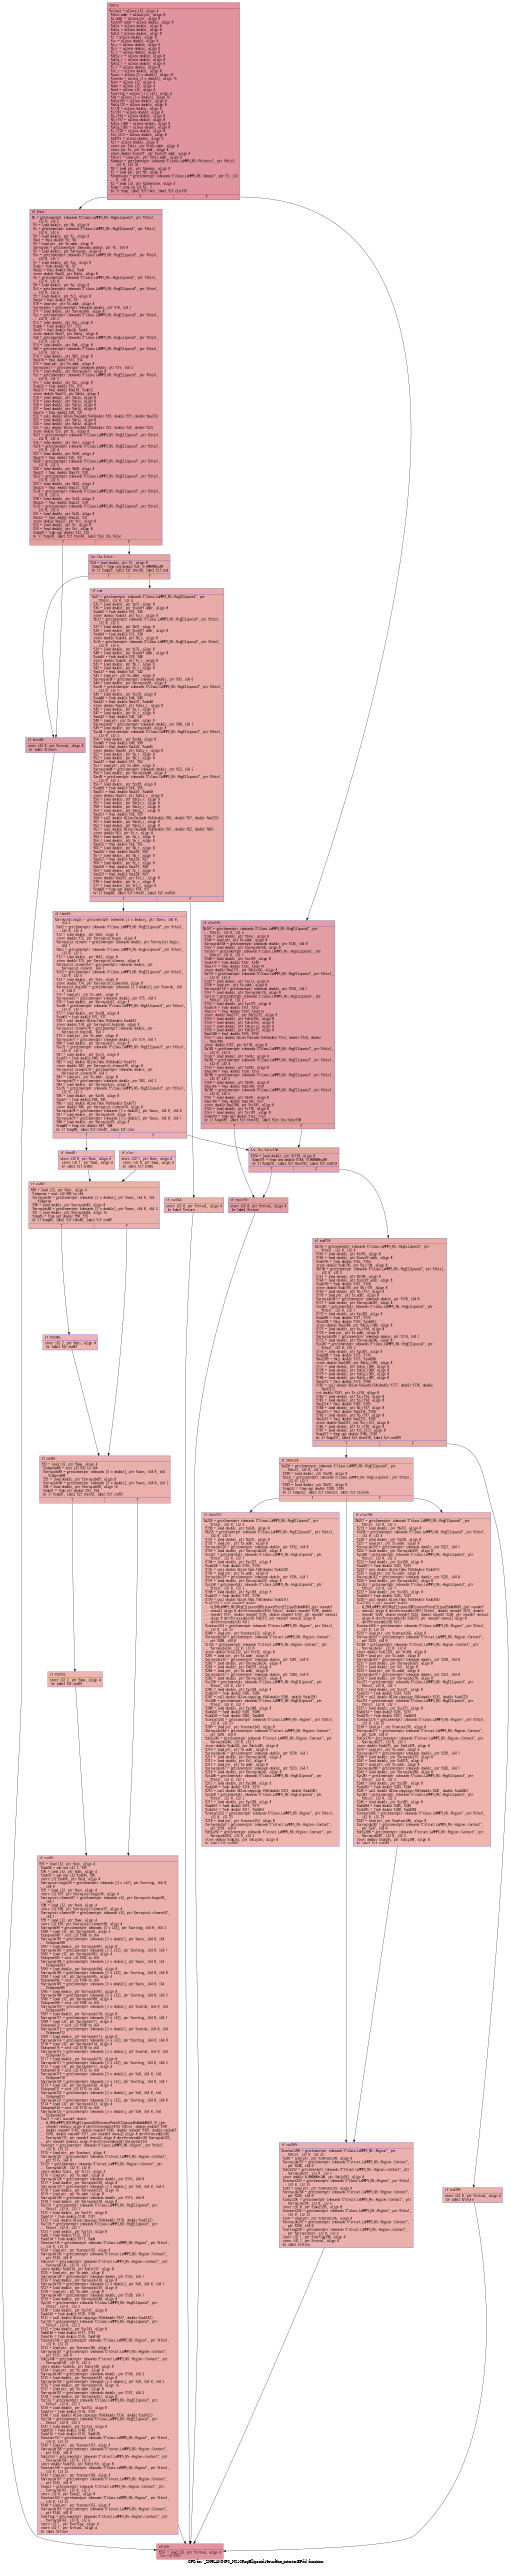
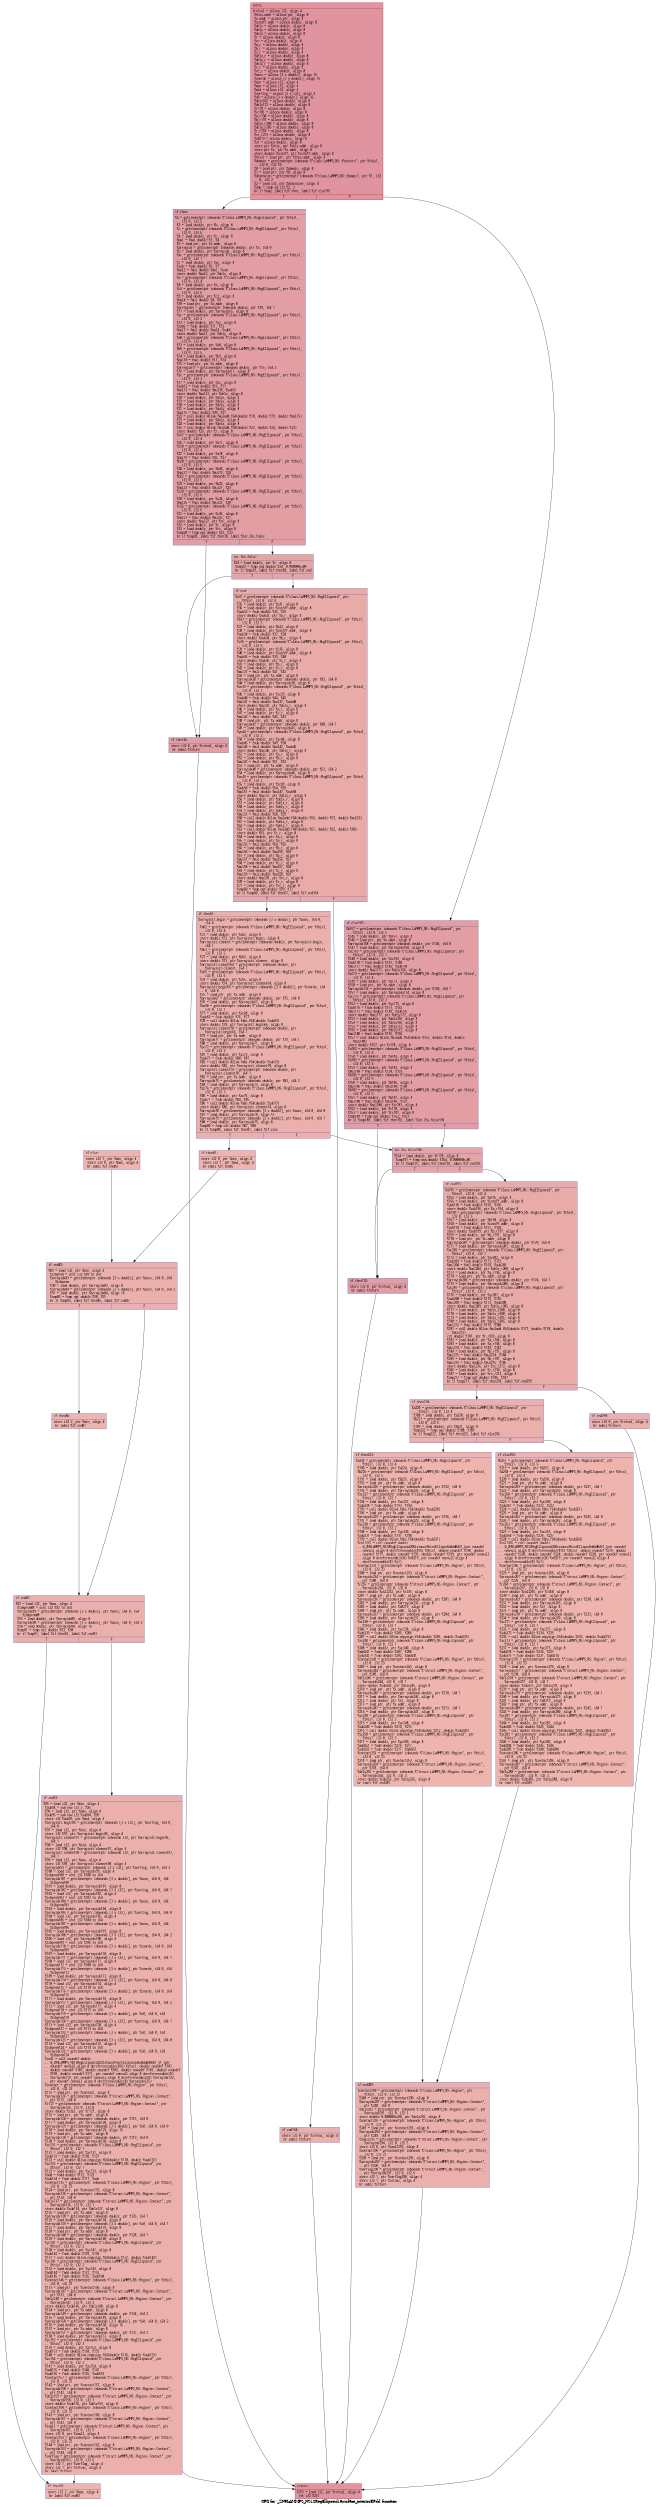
(81, 1770) -> (74, 2478)
(346, 1821) -> (423, 1933)
